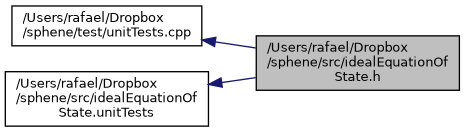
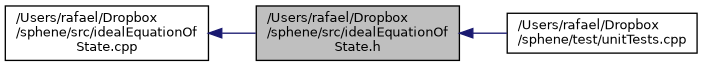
(236, 45) -> (490, 33)
(107, 99) -> (107, 33)
